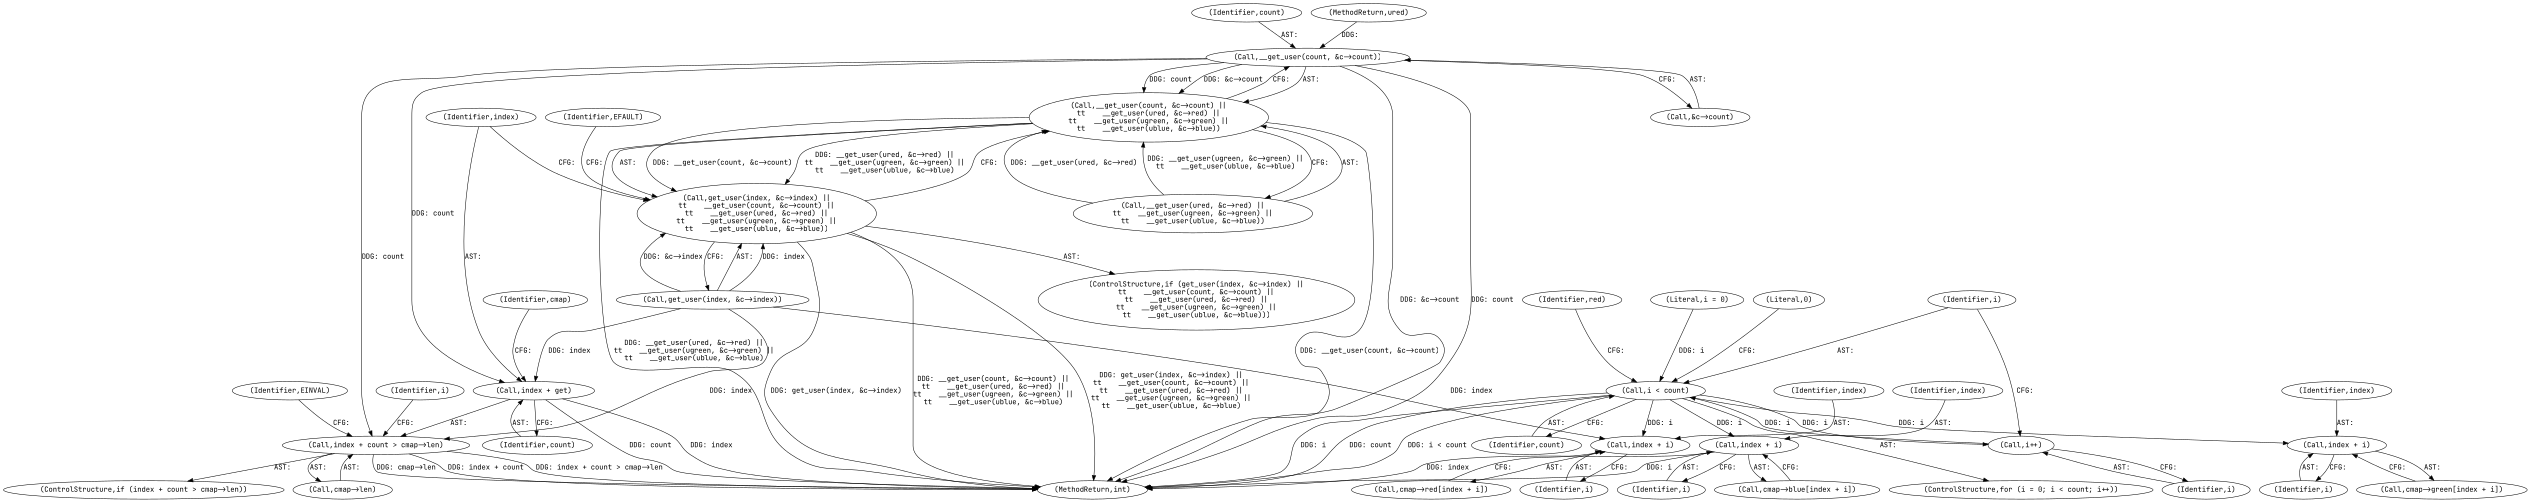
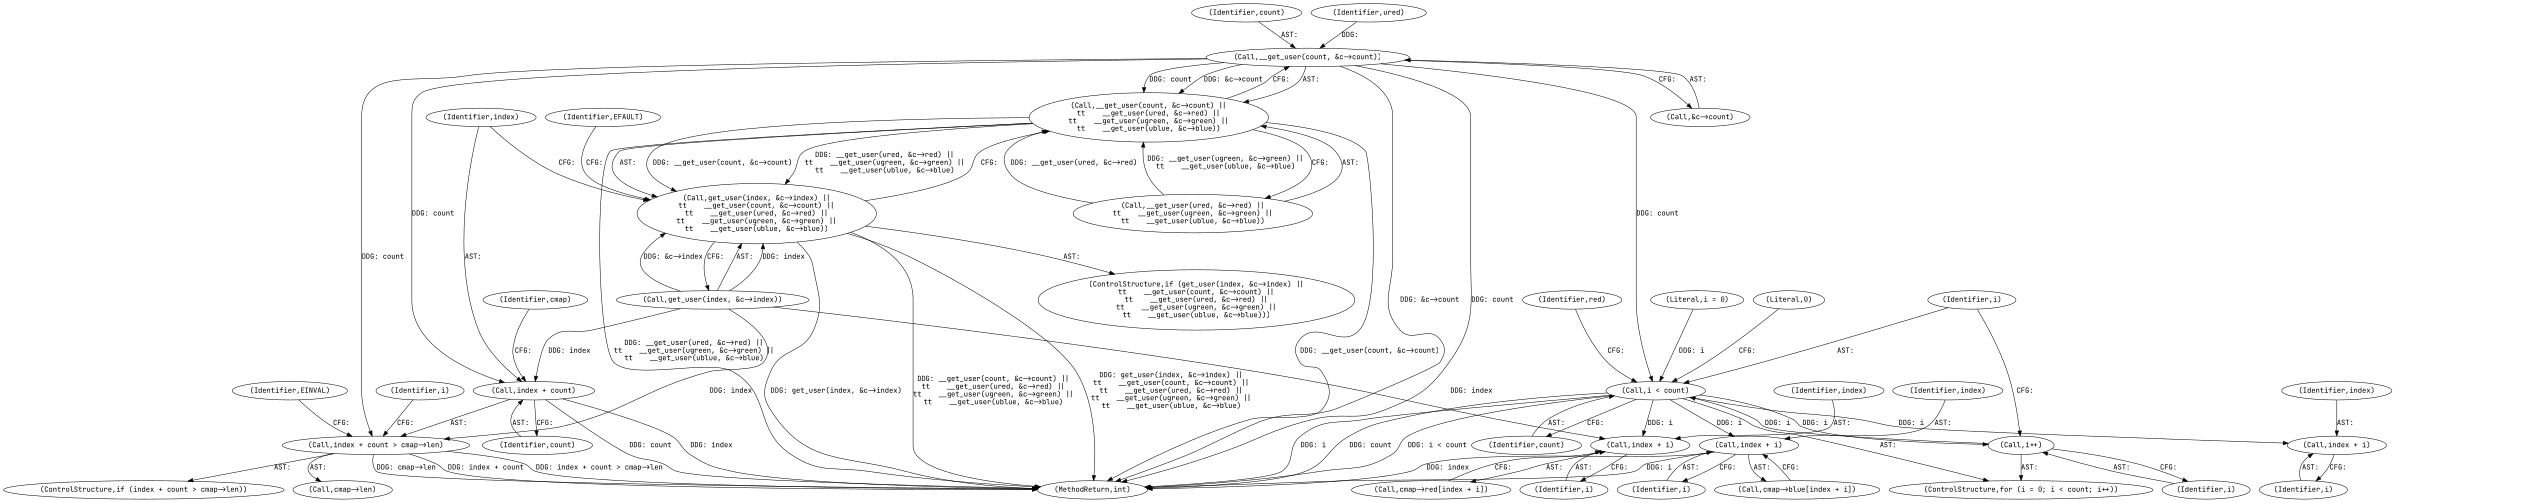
(1369, 13) -> (1369, 13)
none -> (1635, 115)
(534, 391) -> (534, 391)
none -> (2021, 465)
(341, 468) -> none
(2442, 490) -> none
